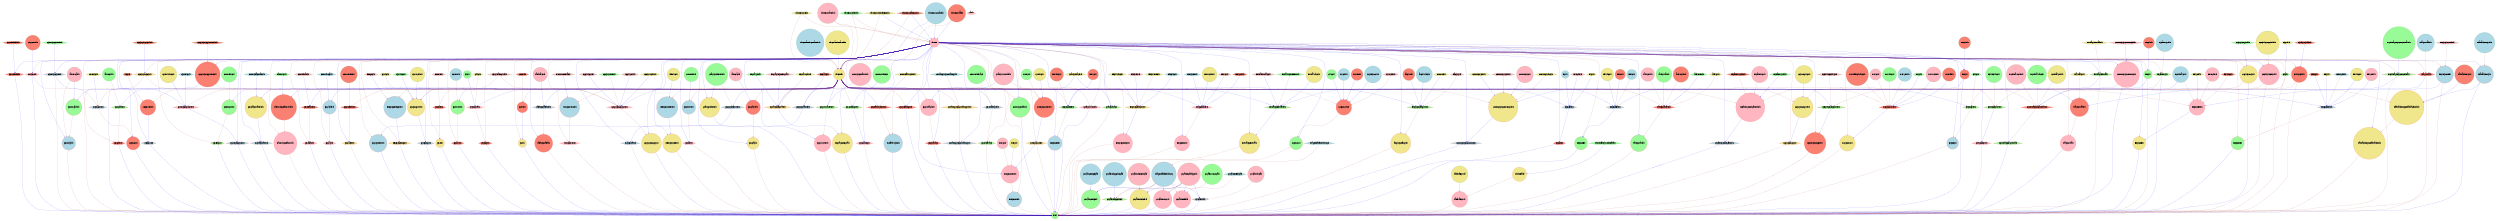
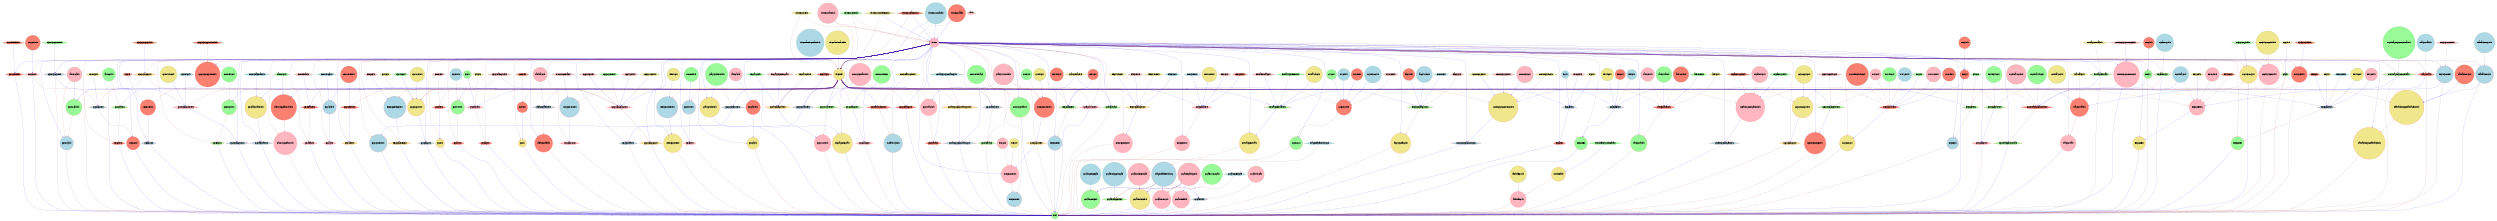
(1441, 74) -> (1441, 74)
(651, 143) -> (651, 143)
